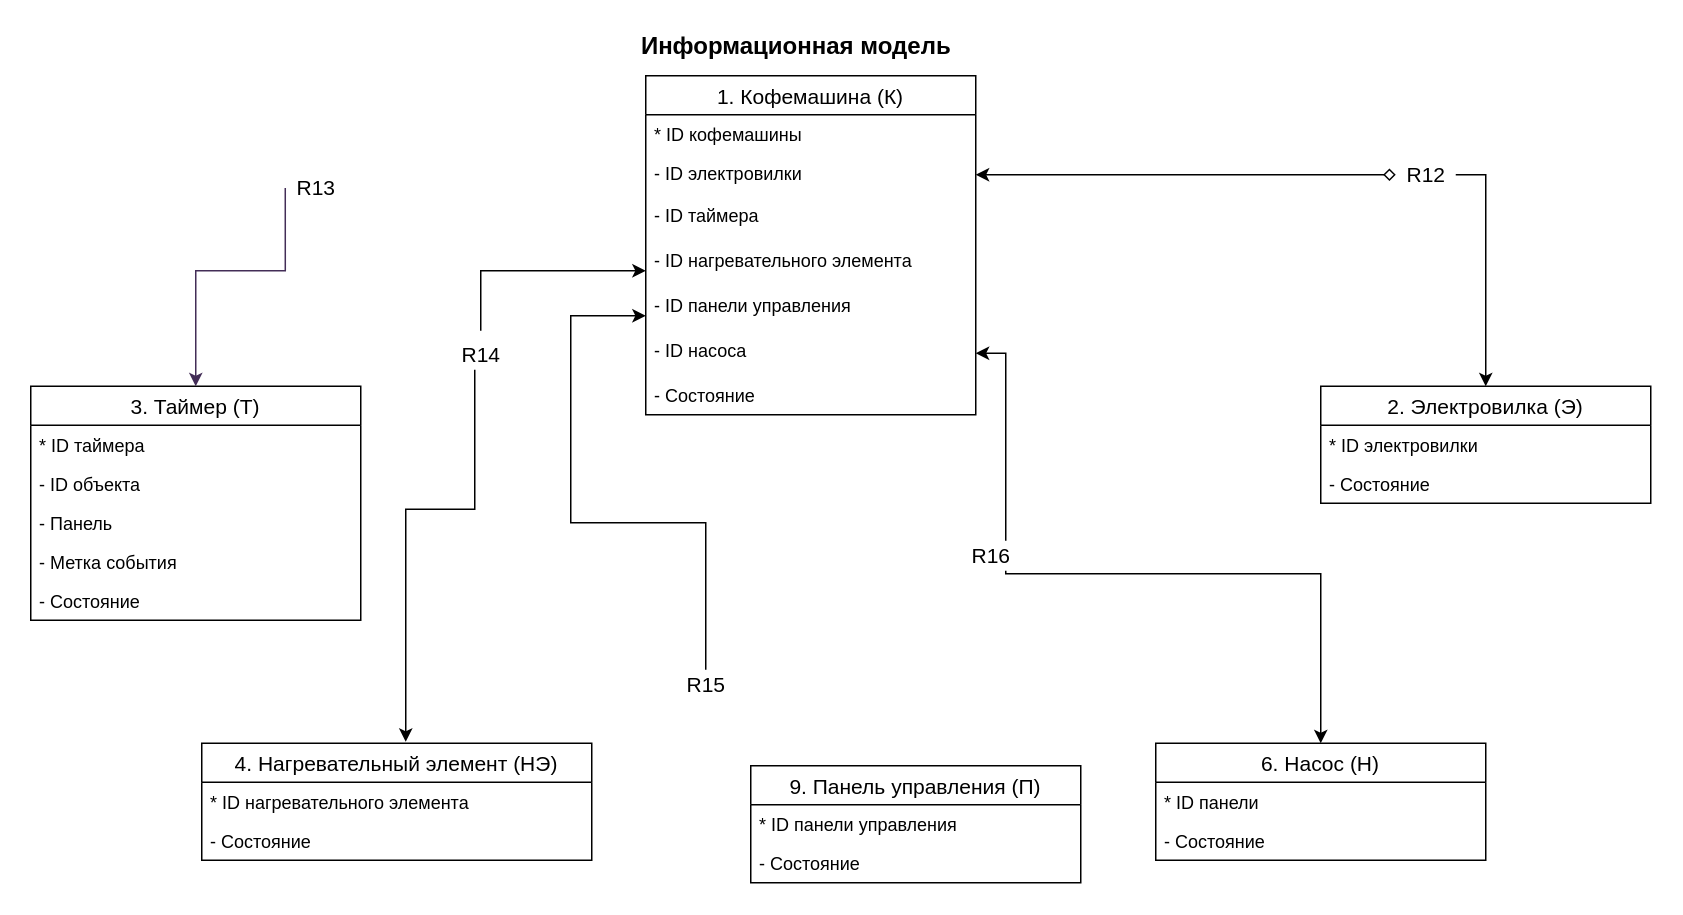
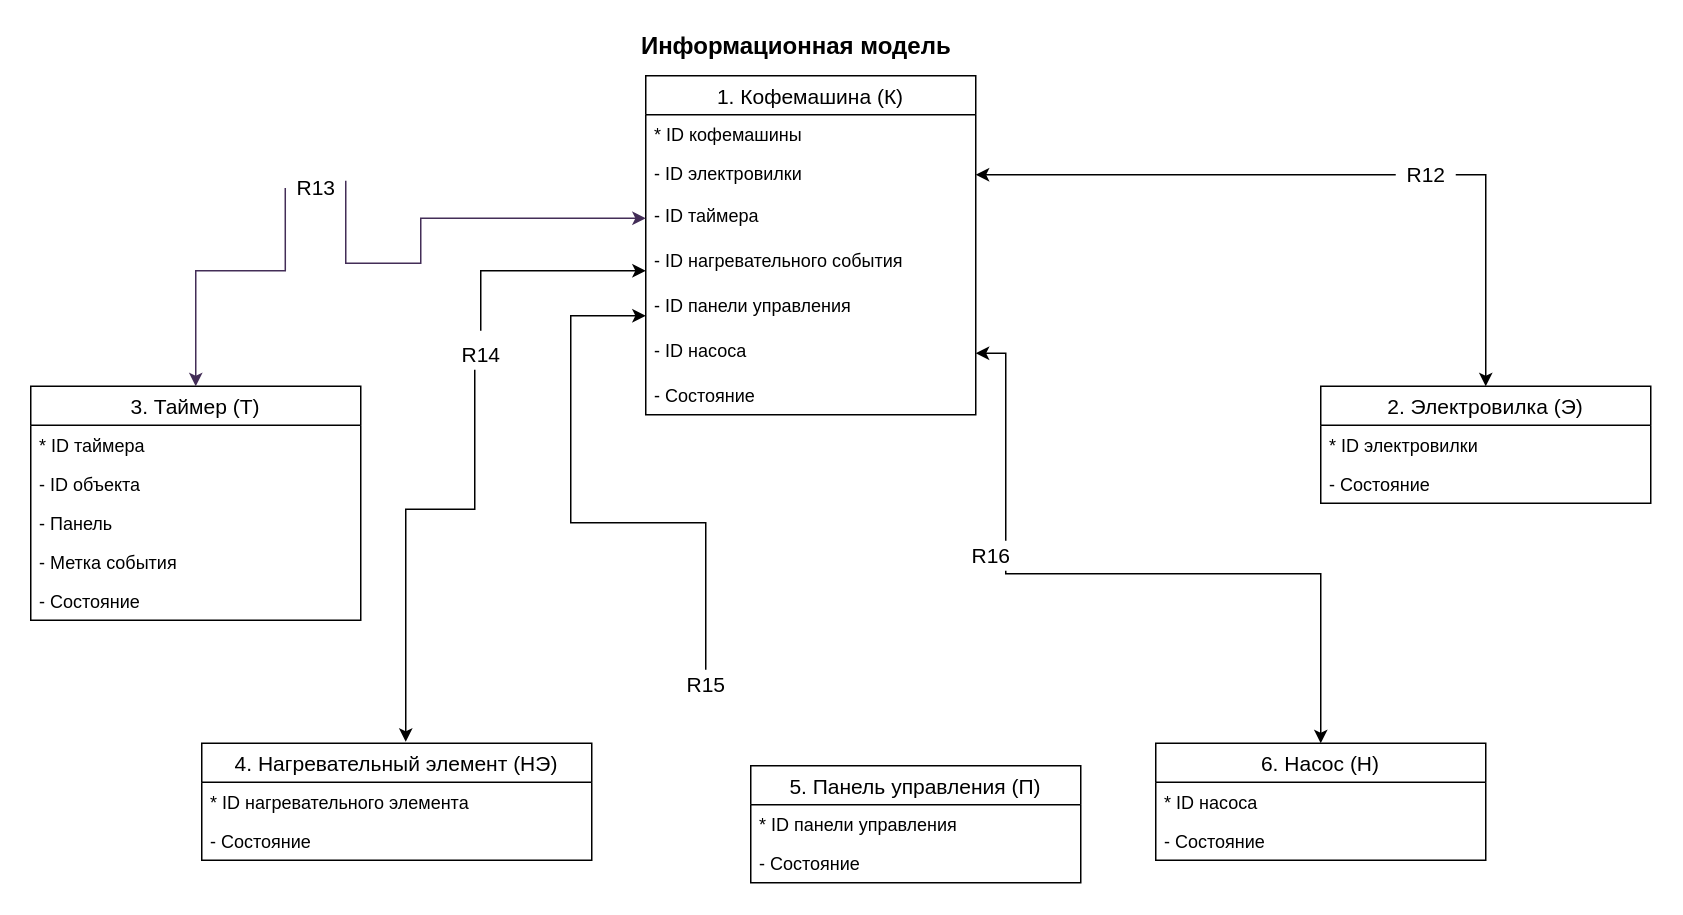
(1383, 175) -> (1388, 175)
none -> (428, 218)
(793, 261) -> (788, 261)
(915, 787) -> (915, 787)
(1215, 803) -> (1215, 803)
